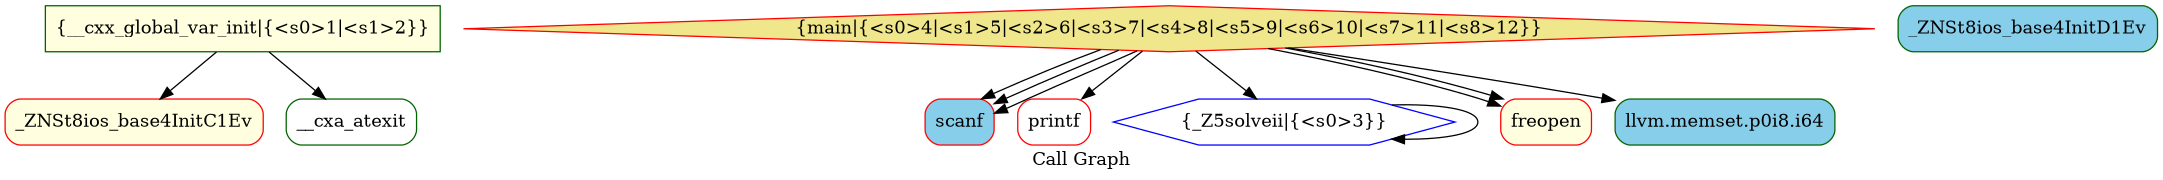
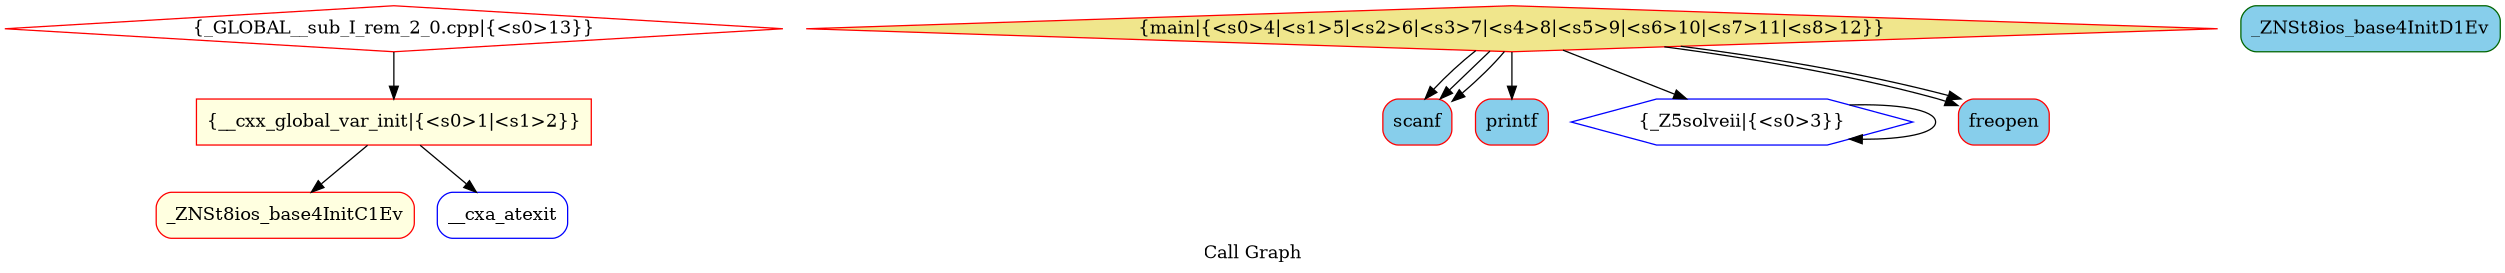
(243, 29) -> (394, 122)
none -> (394, 29)
(351, 122) -> (502, 215)
(1054, 122) -> (1512, 122)
(1546, 122) -> (2004, 122)
(1725, 122) -> none
